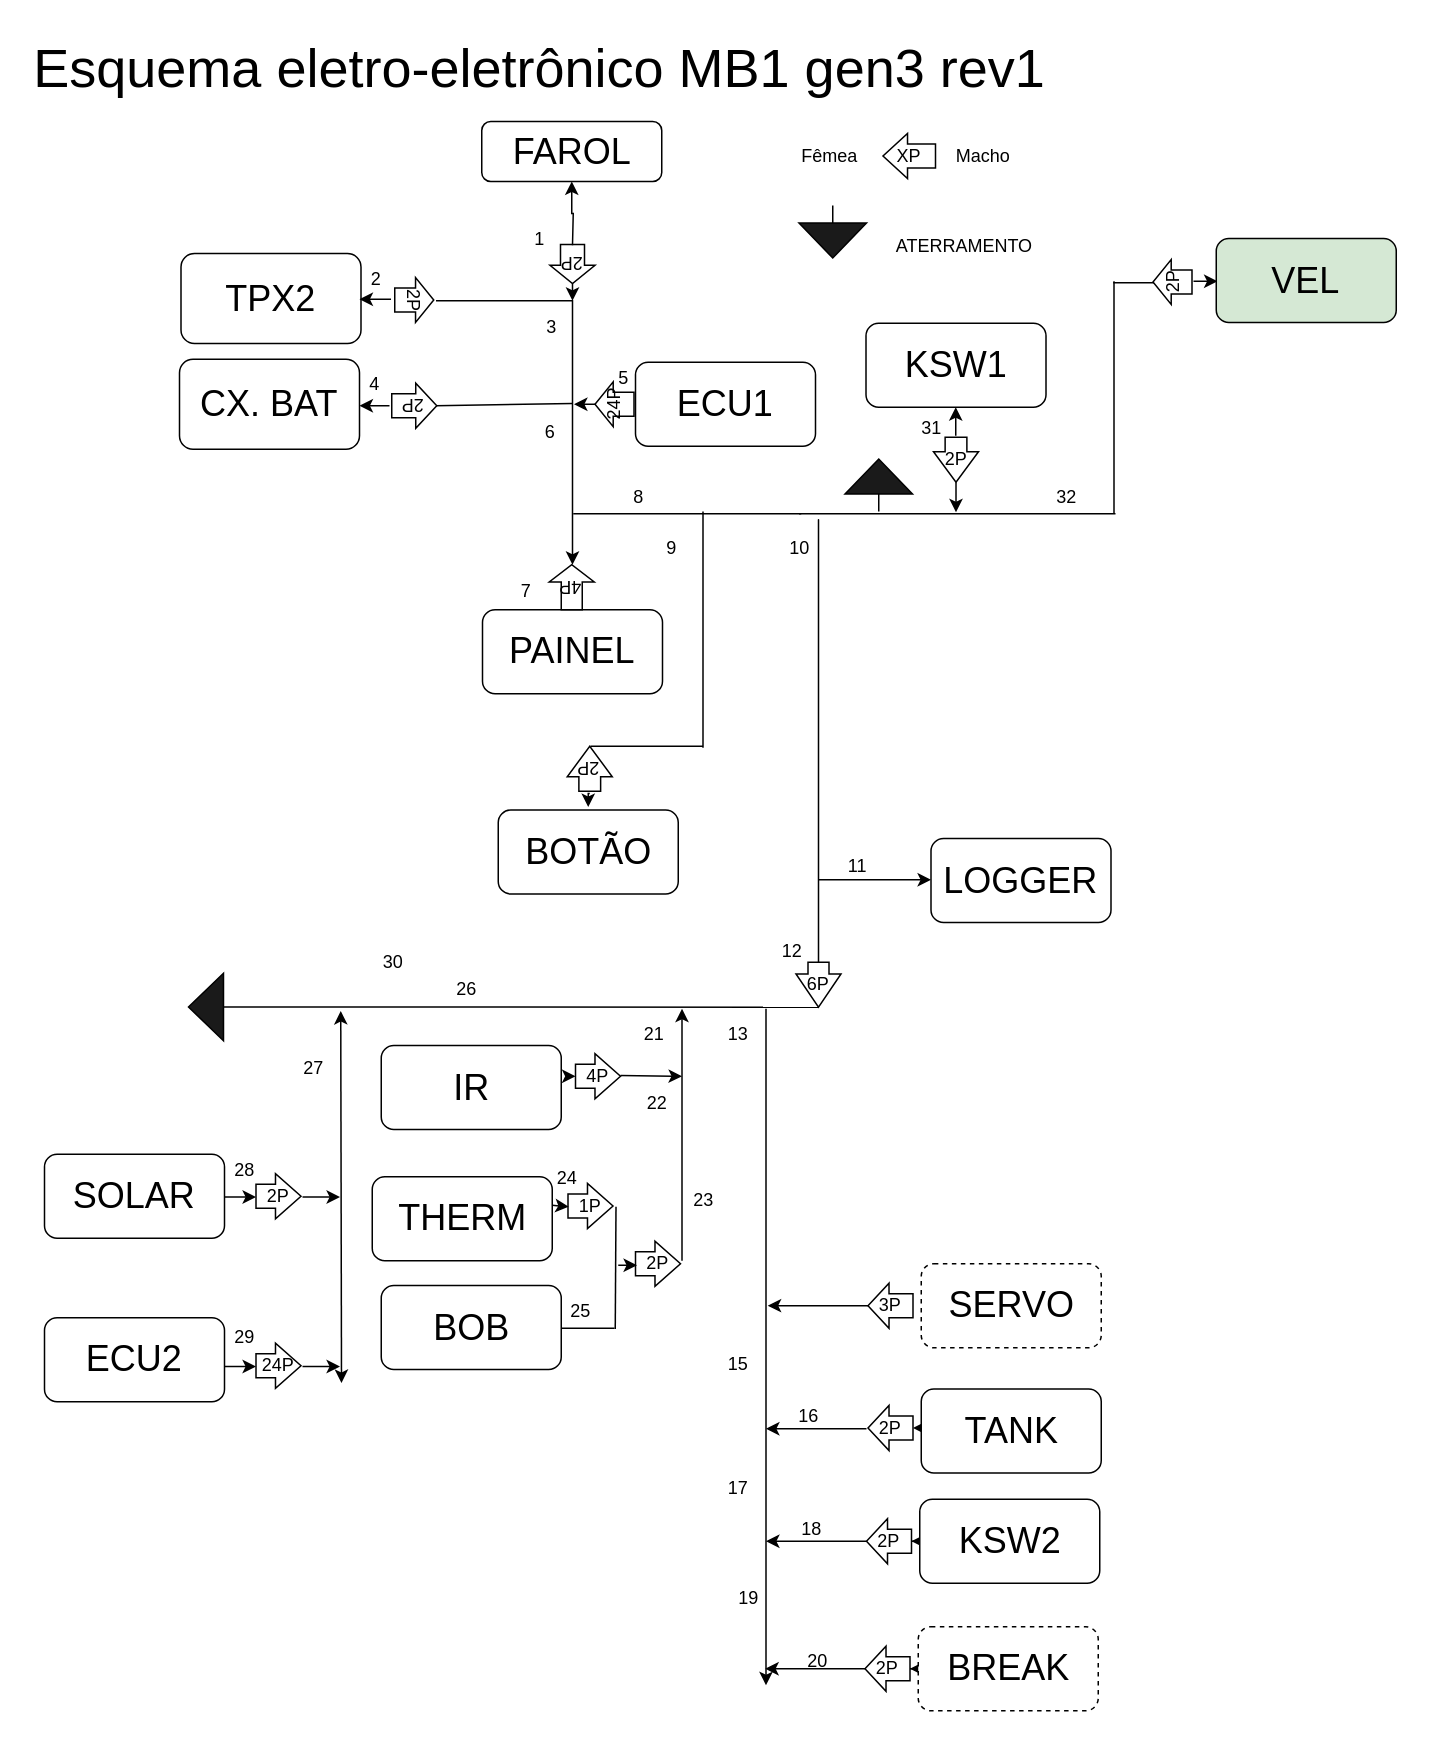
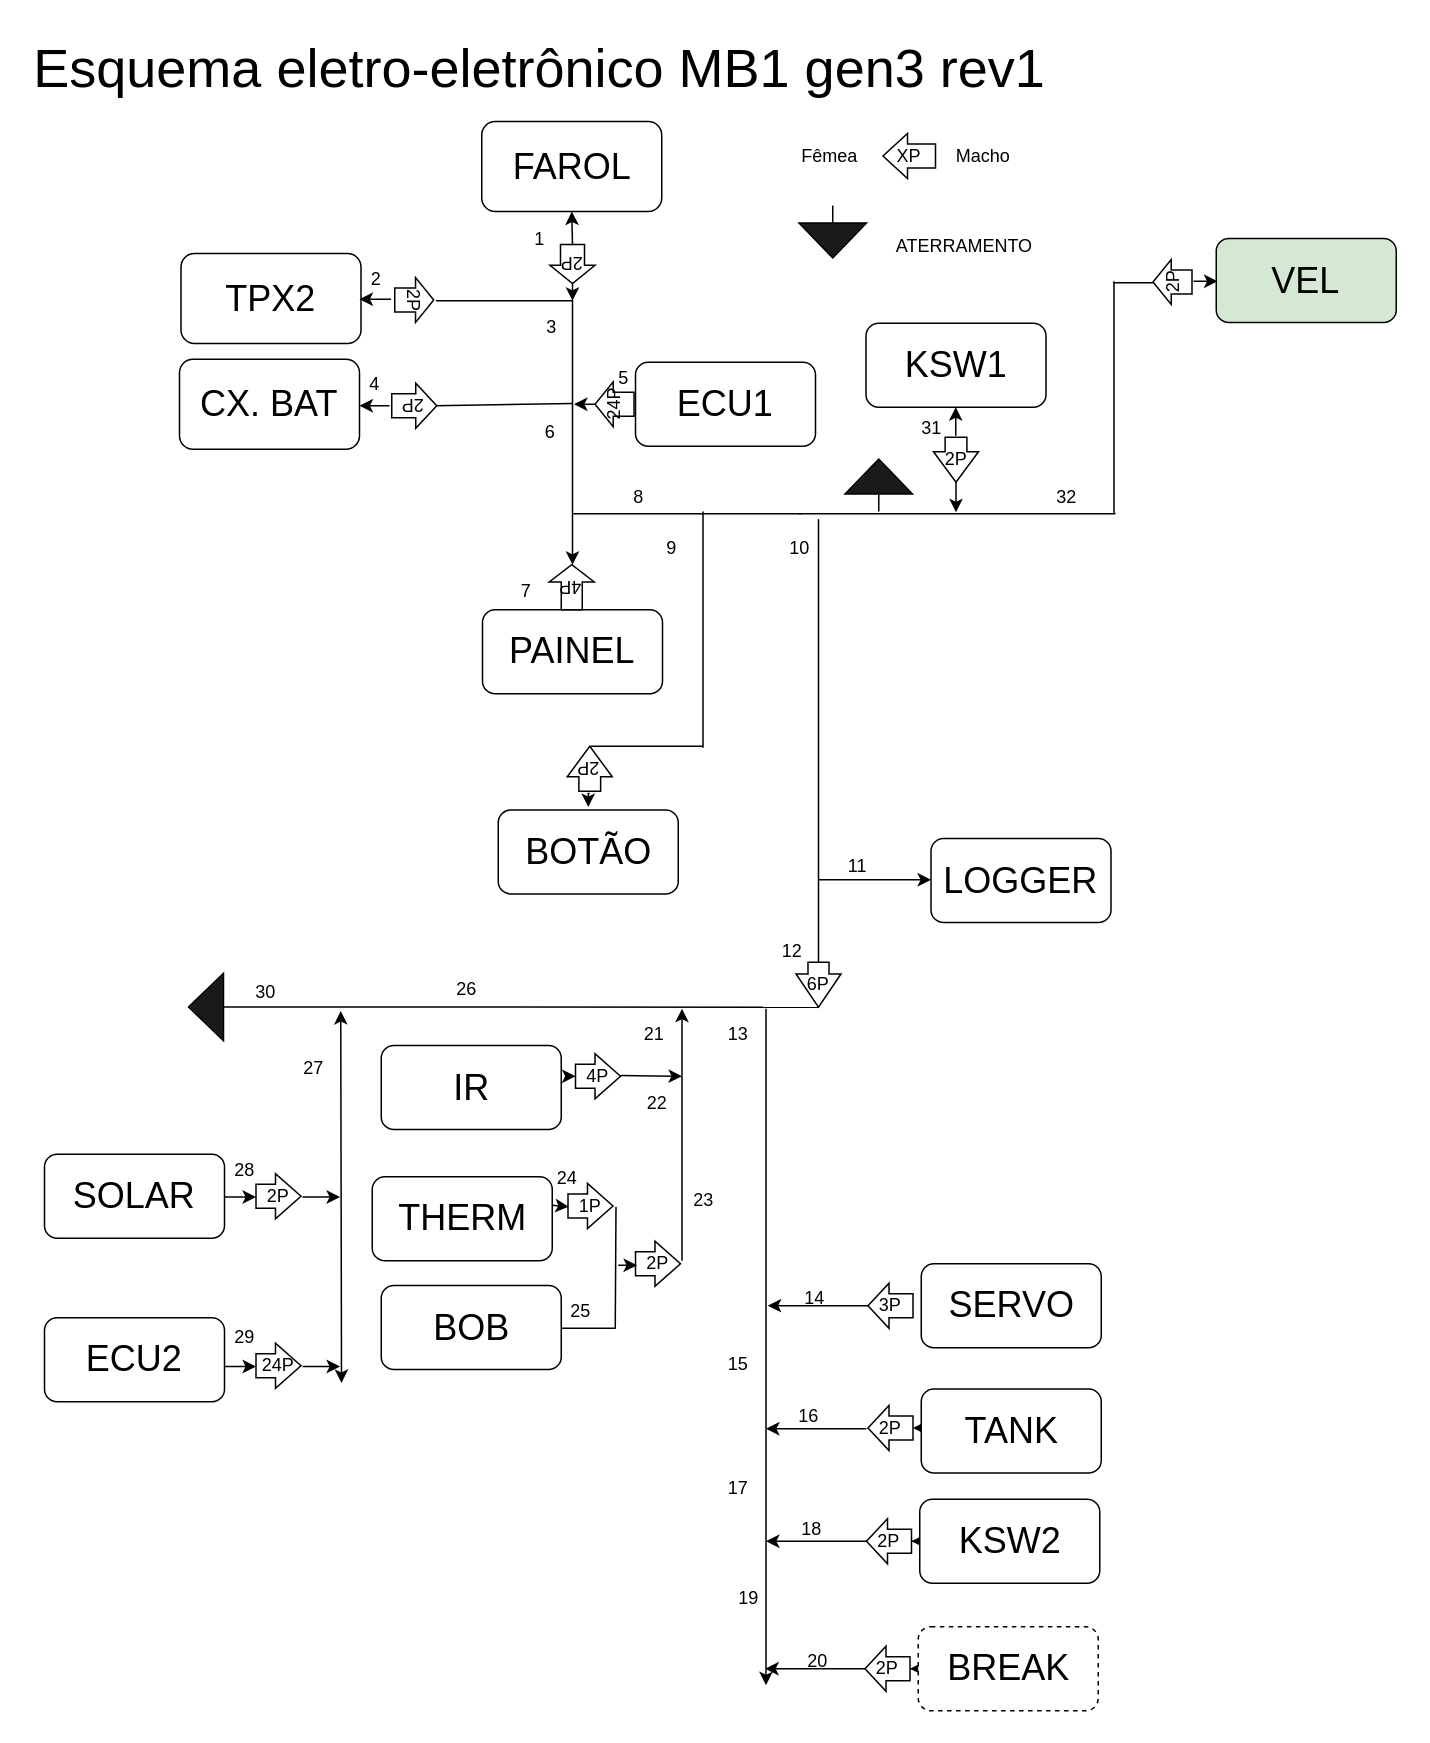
(572, 152) -> (572, 167)
(397, 958) -> (269, 988)
none -> (819, 1294)
(1011, 1306) -> (1011, 1306)
